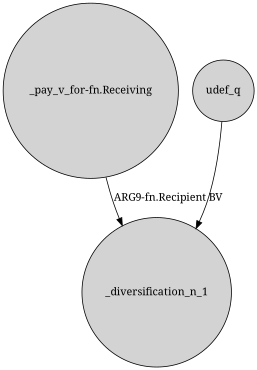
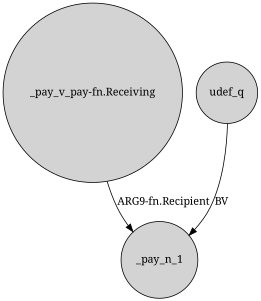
(91, 91) -> (93, 93)
(157, 292) -> (159, 260)
